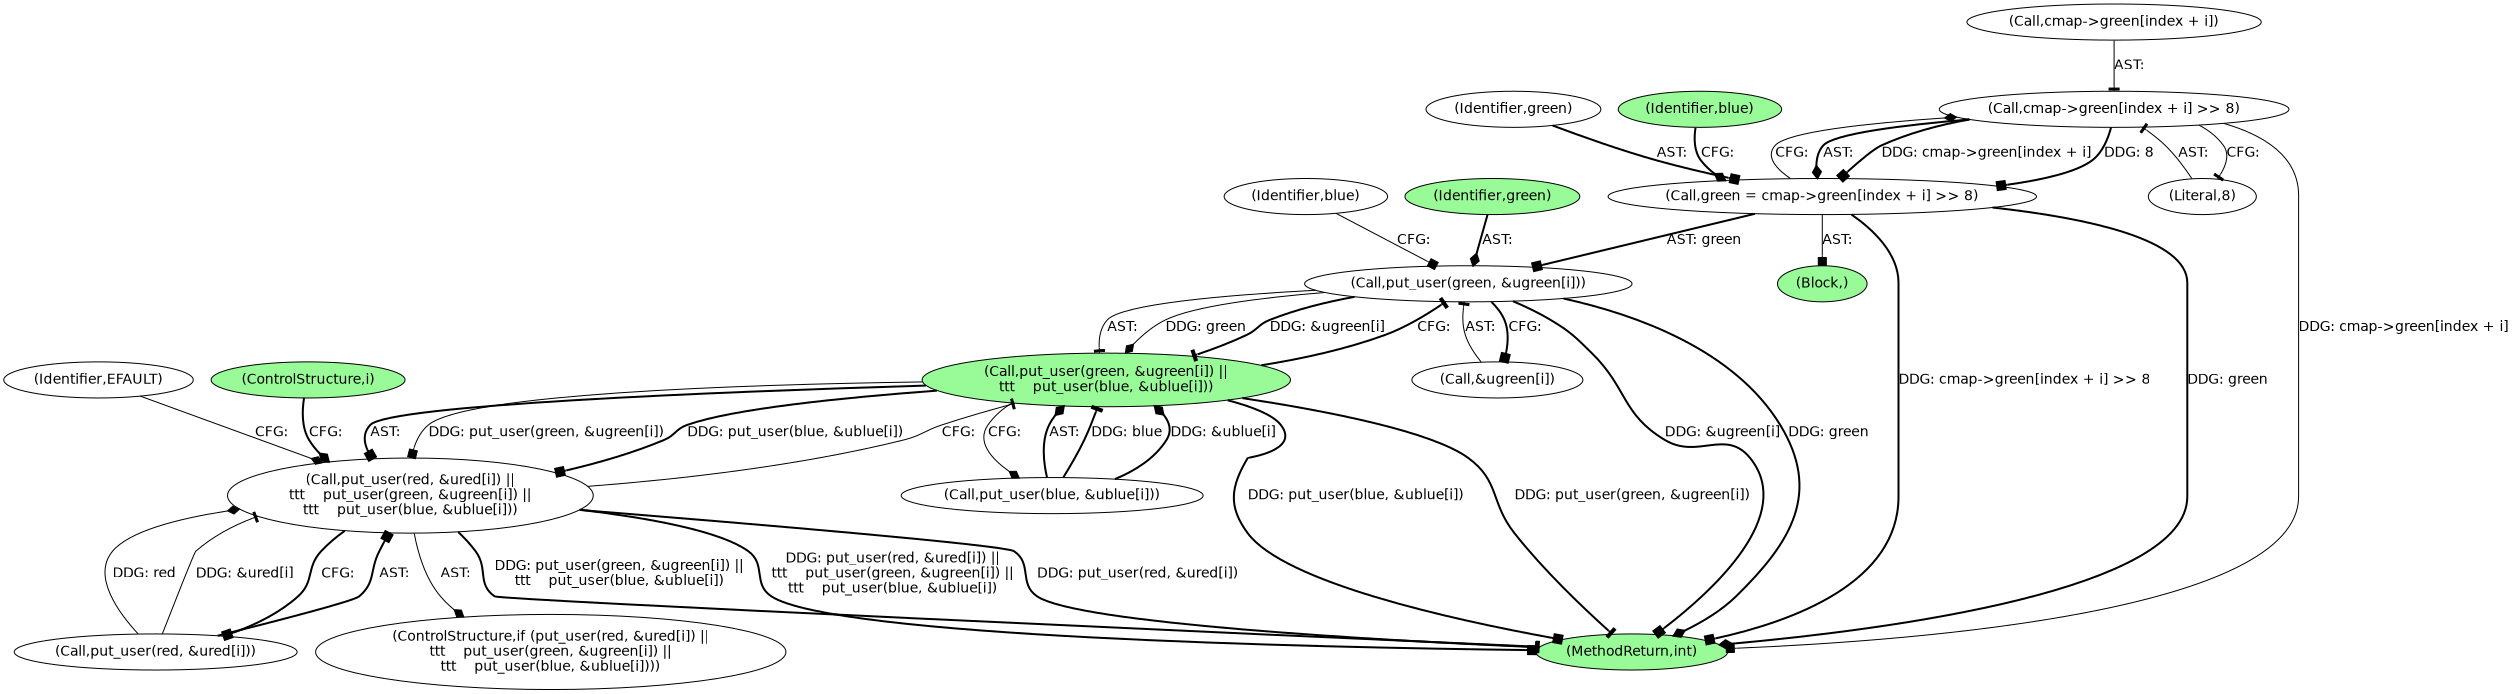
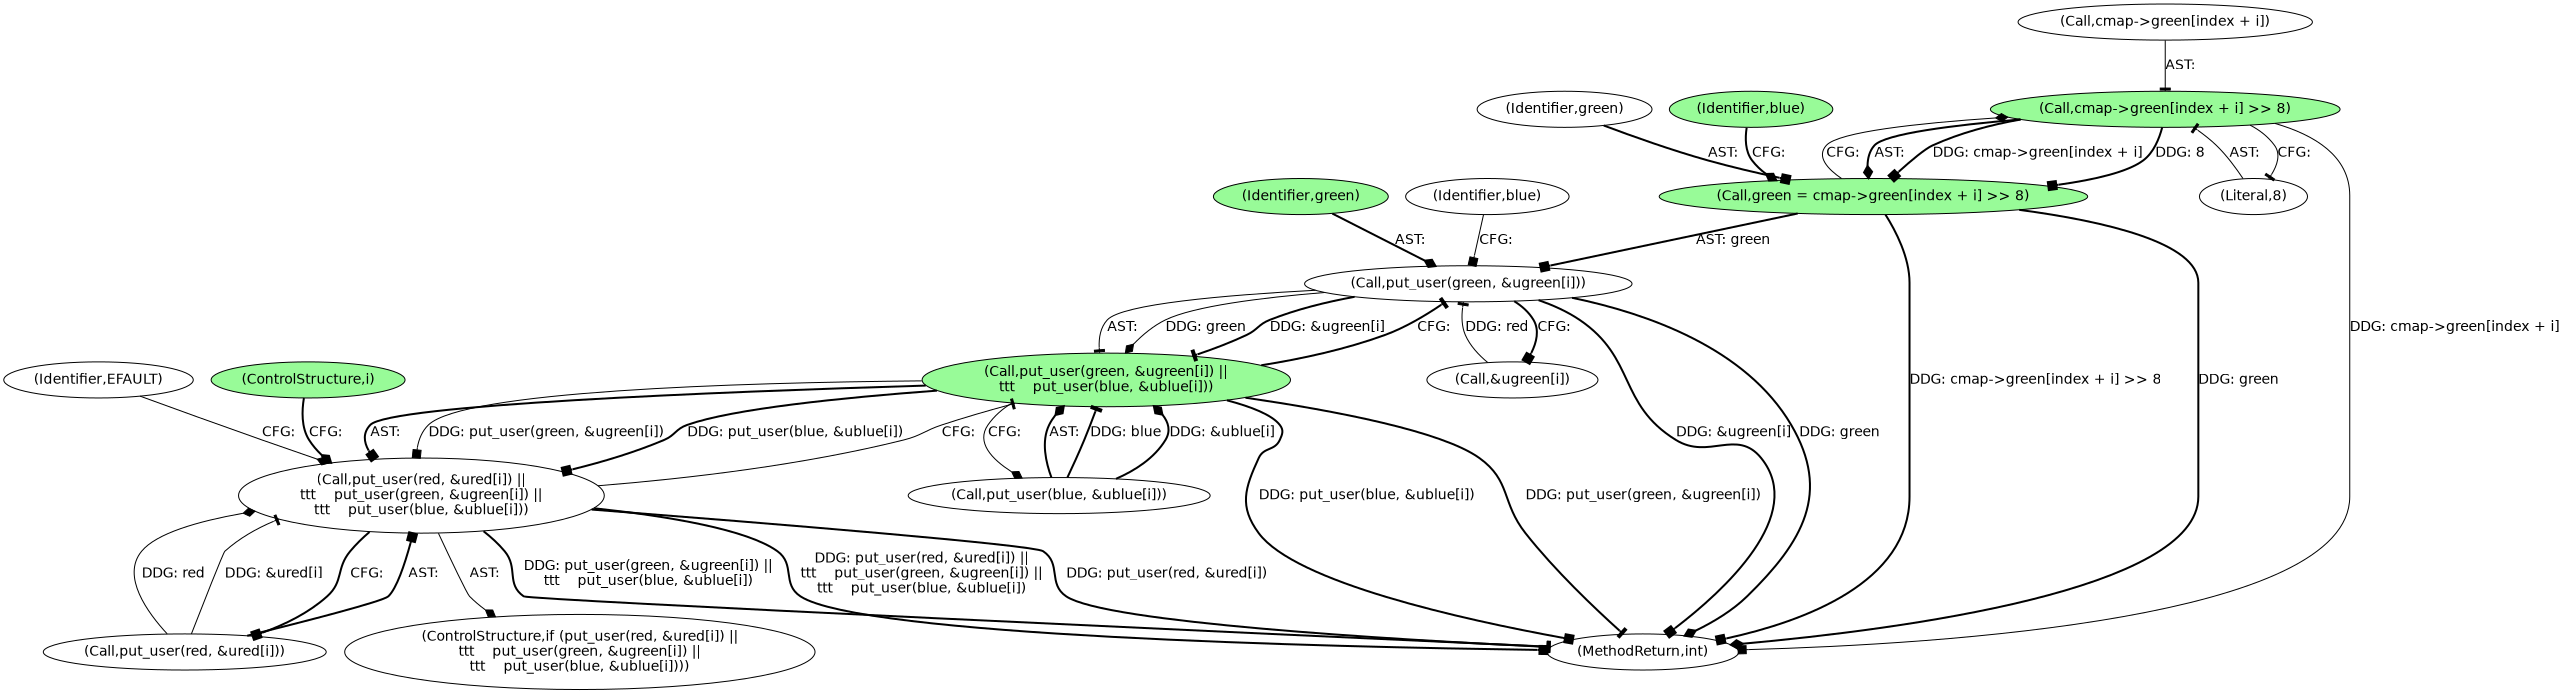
(2114, 109) -> (2165, 109)
(1822, 197) -> (1873, 197)
(1822, 284) -> none
(1483, 327) -> (1497, 327)
(1632, 652) -> (1643, 652)
